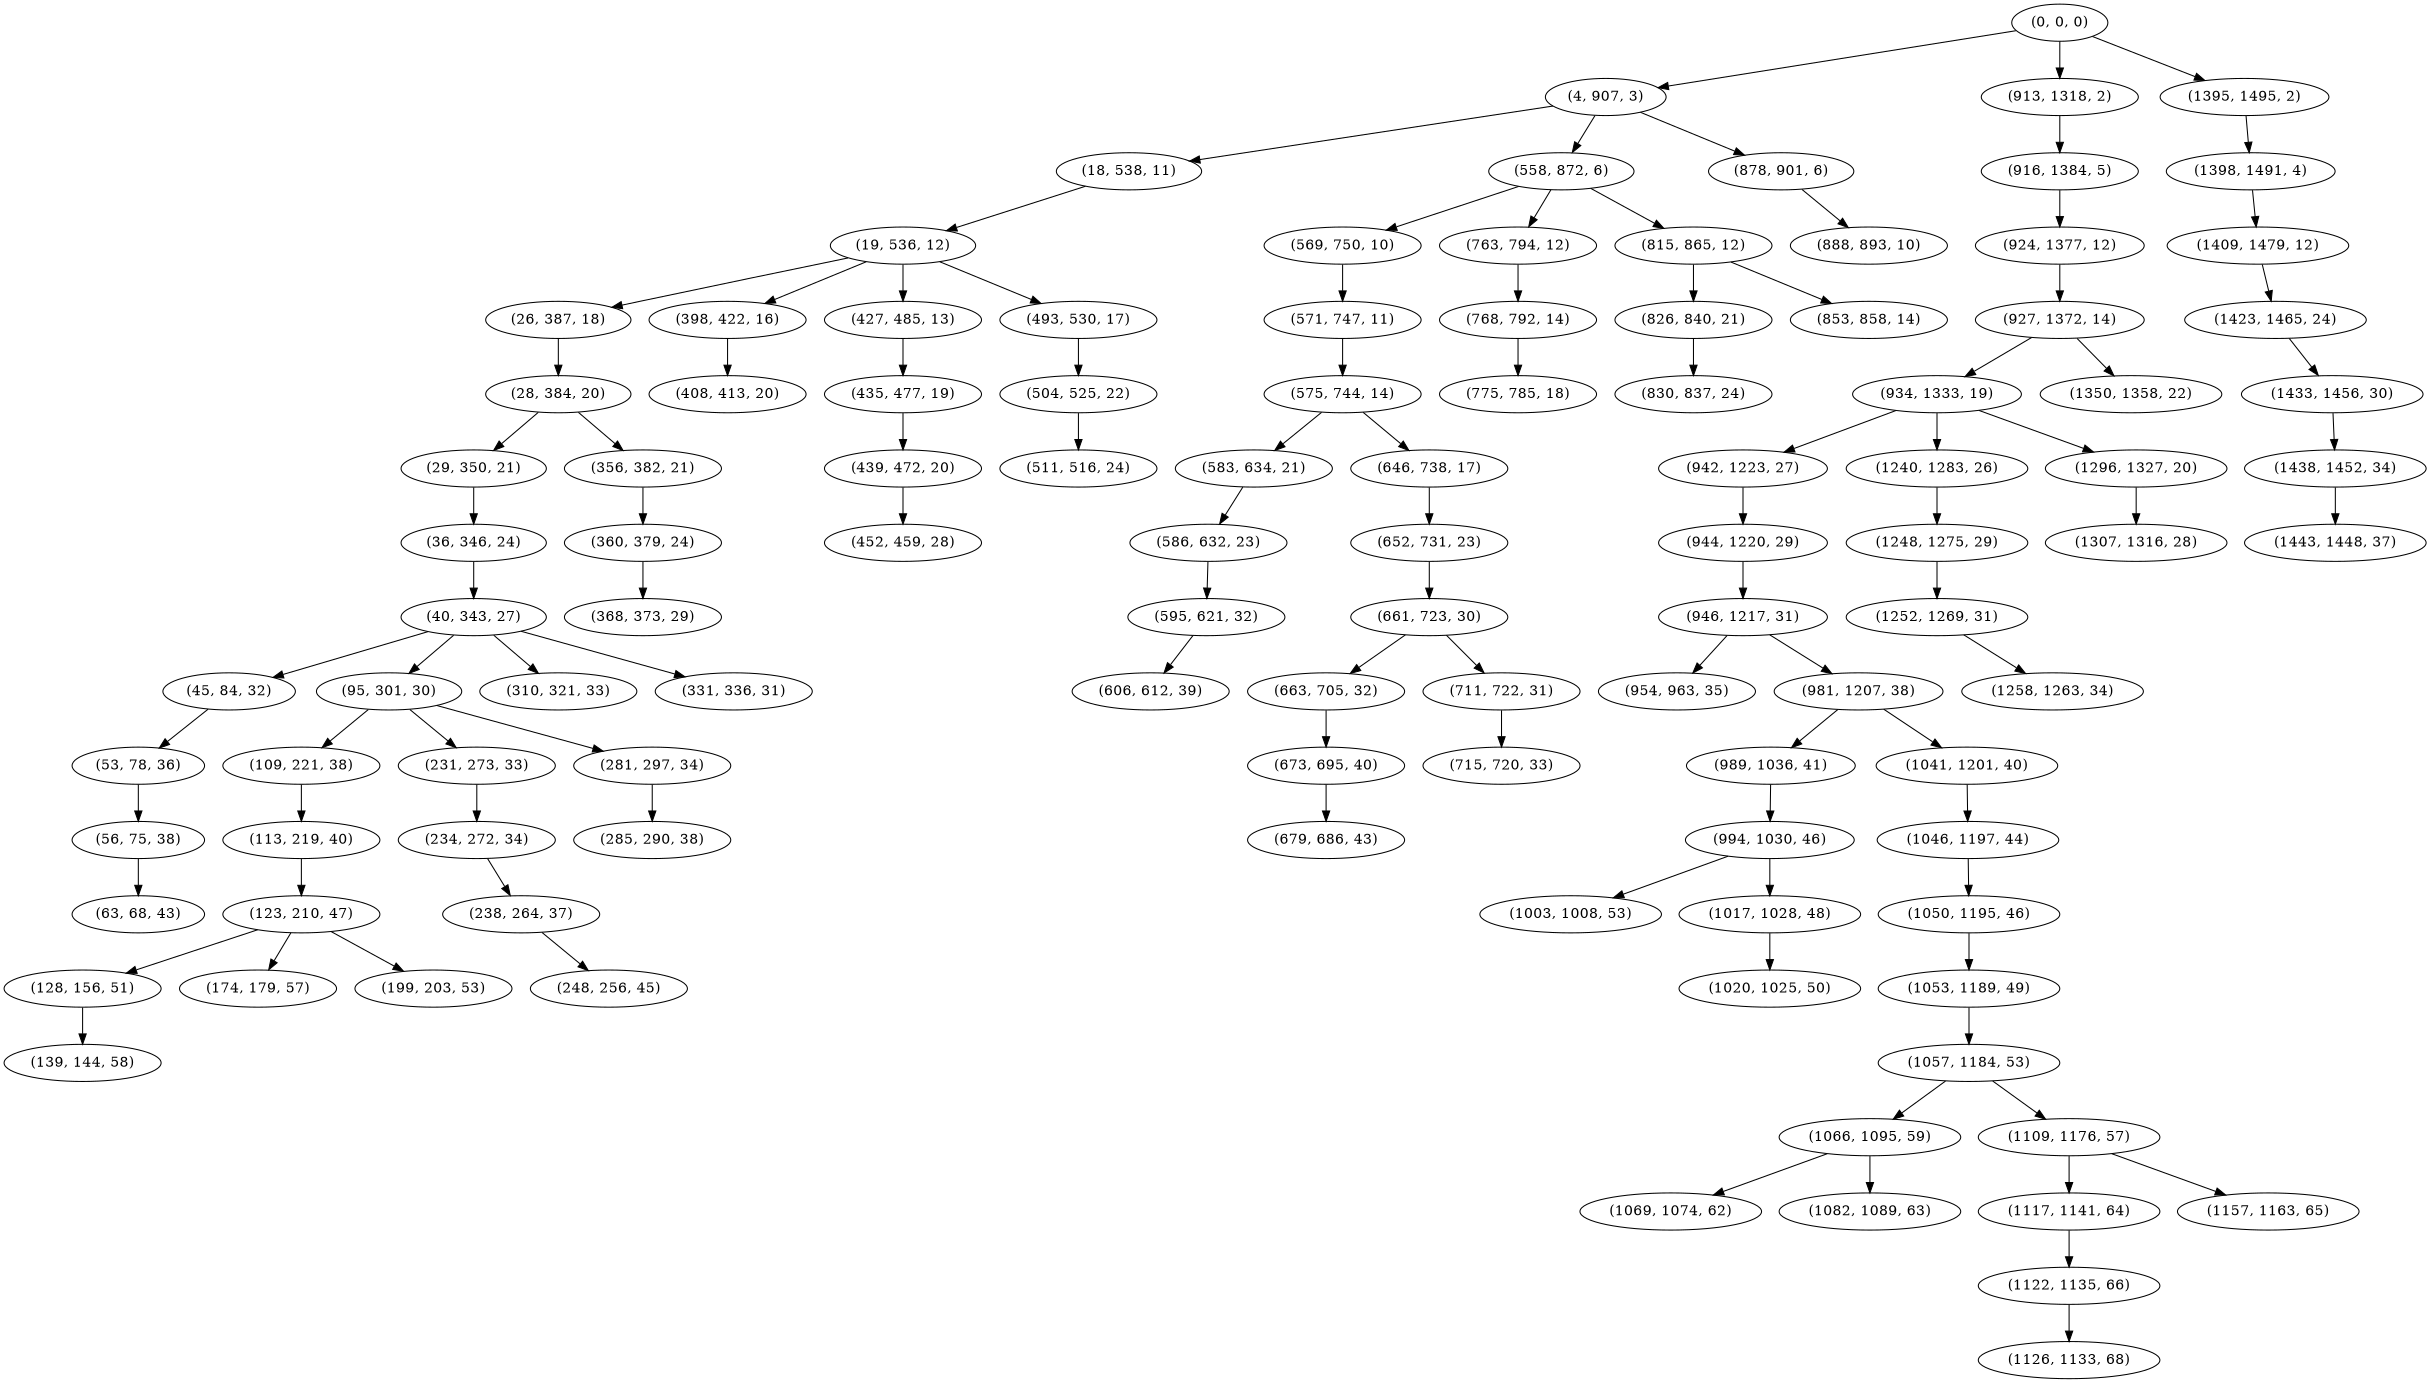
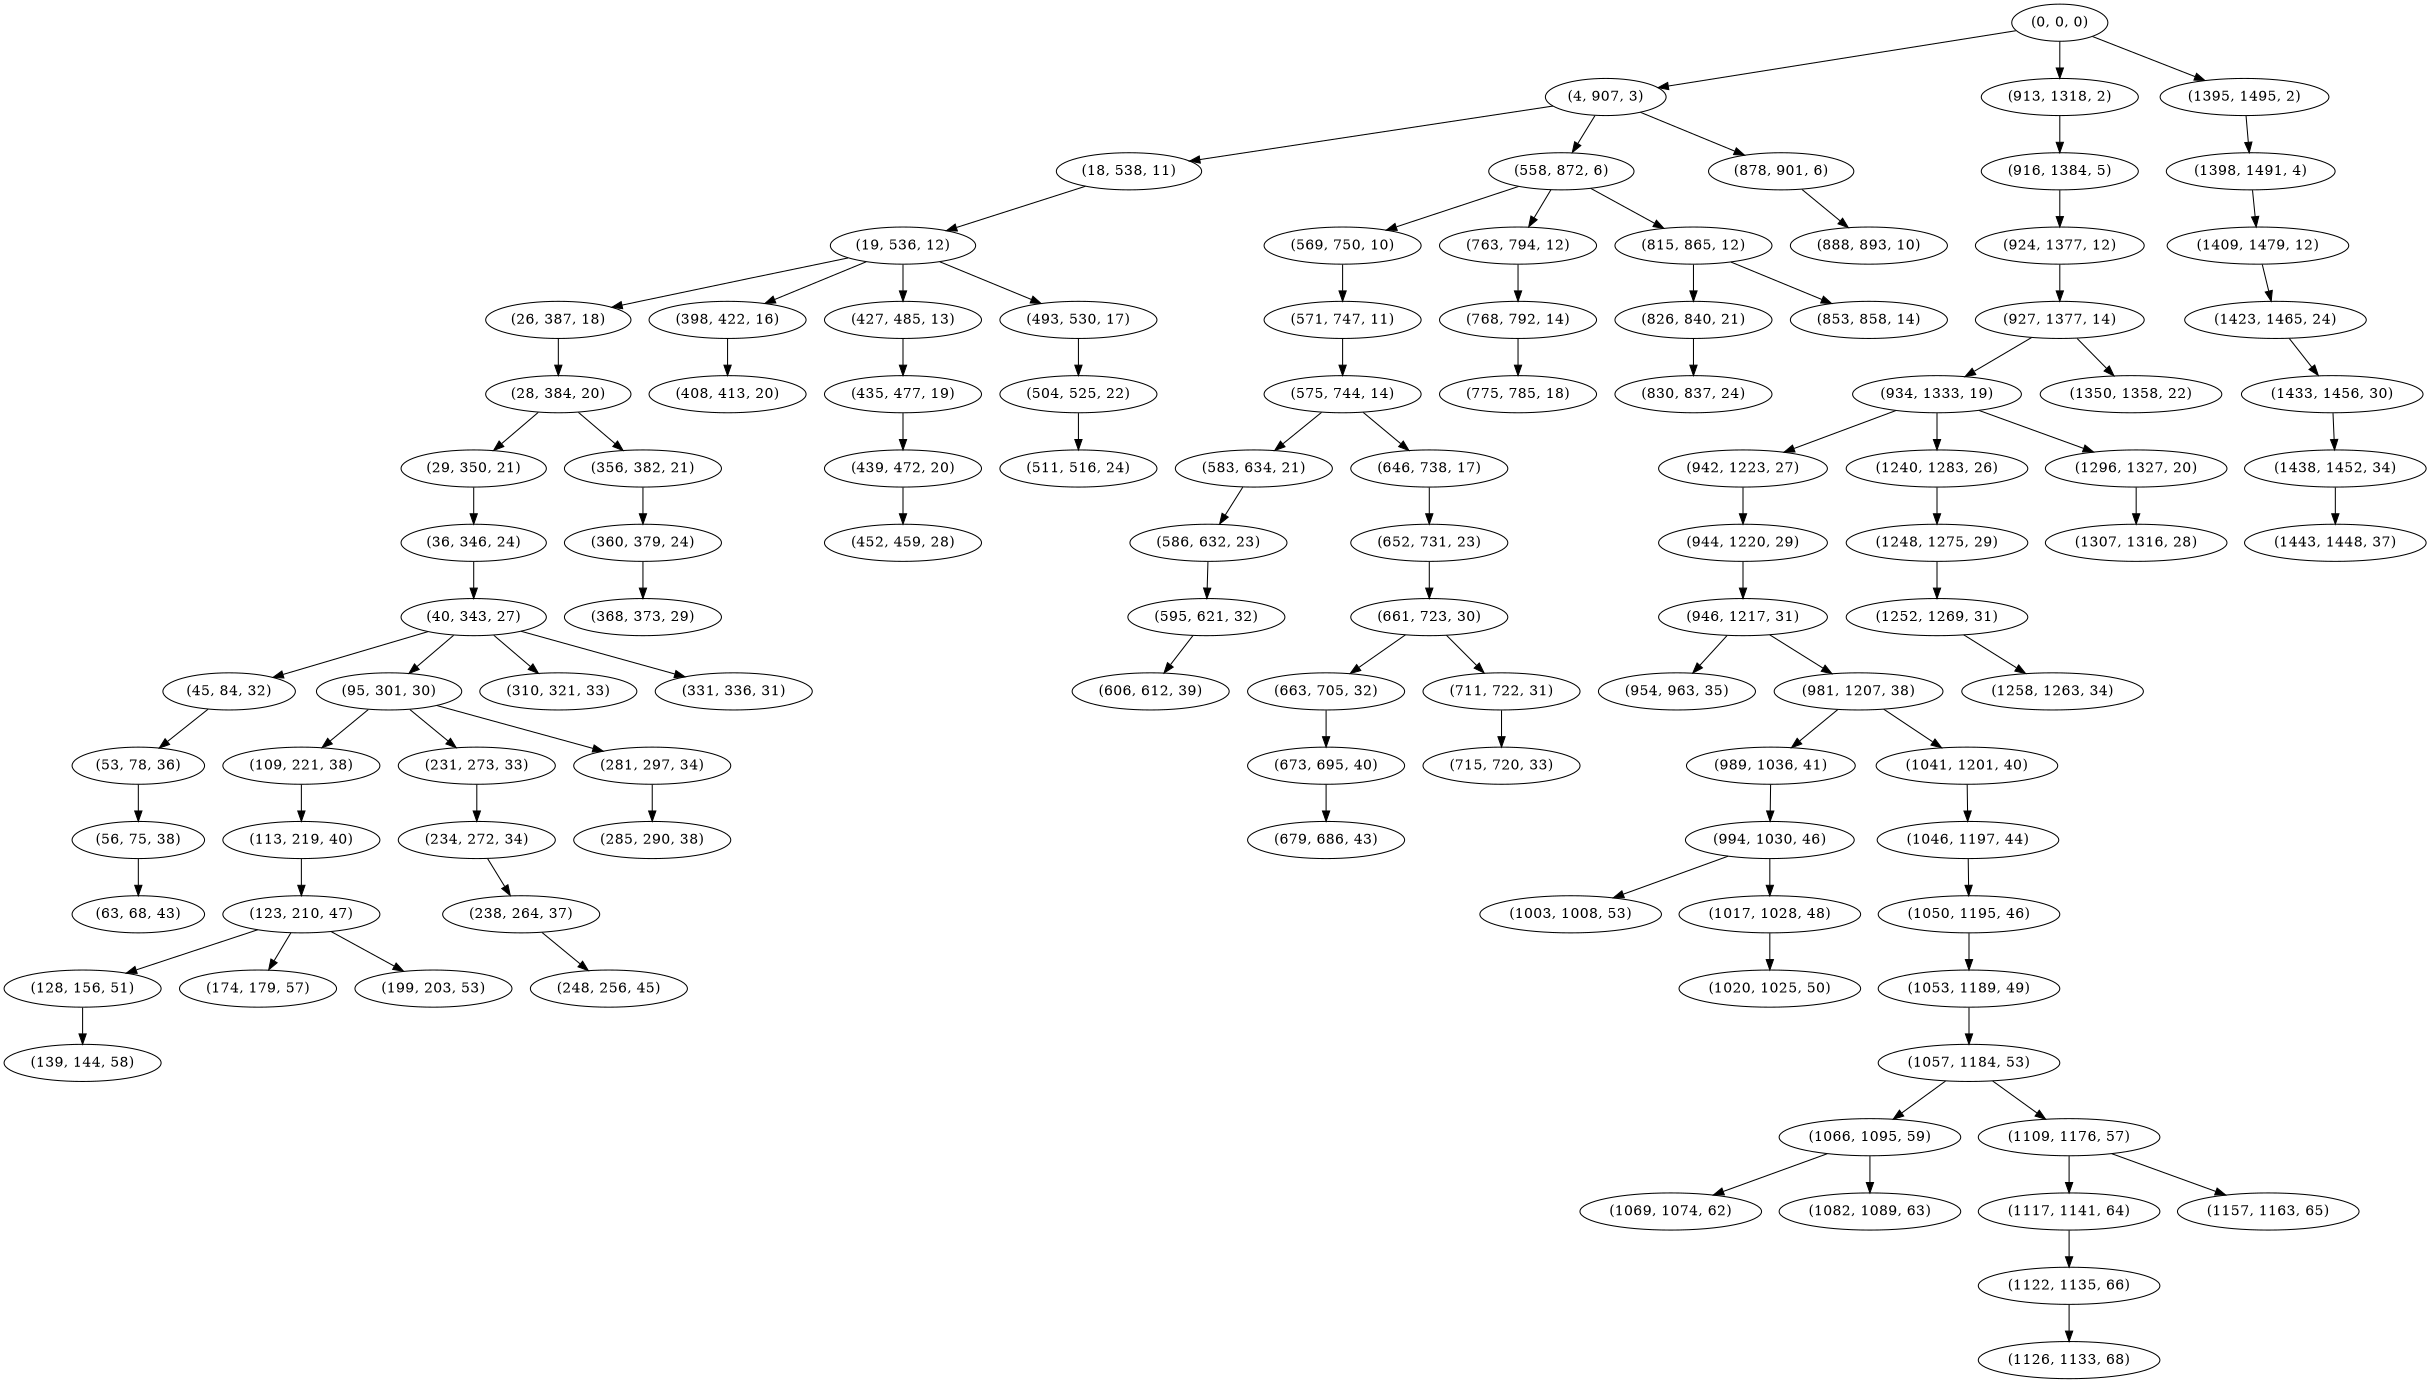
(2060, 320) -> (2060, 320)
